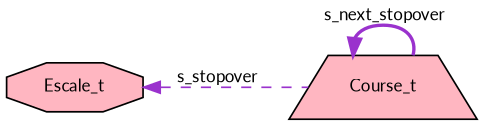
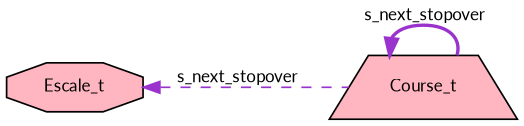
(216, 78) -> (236, 78)
